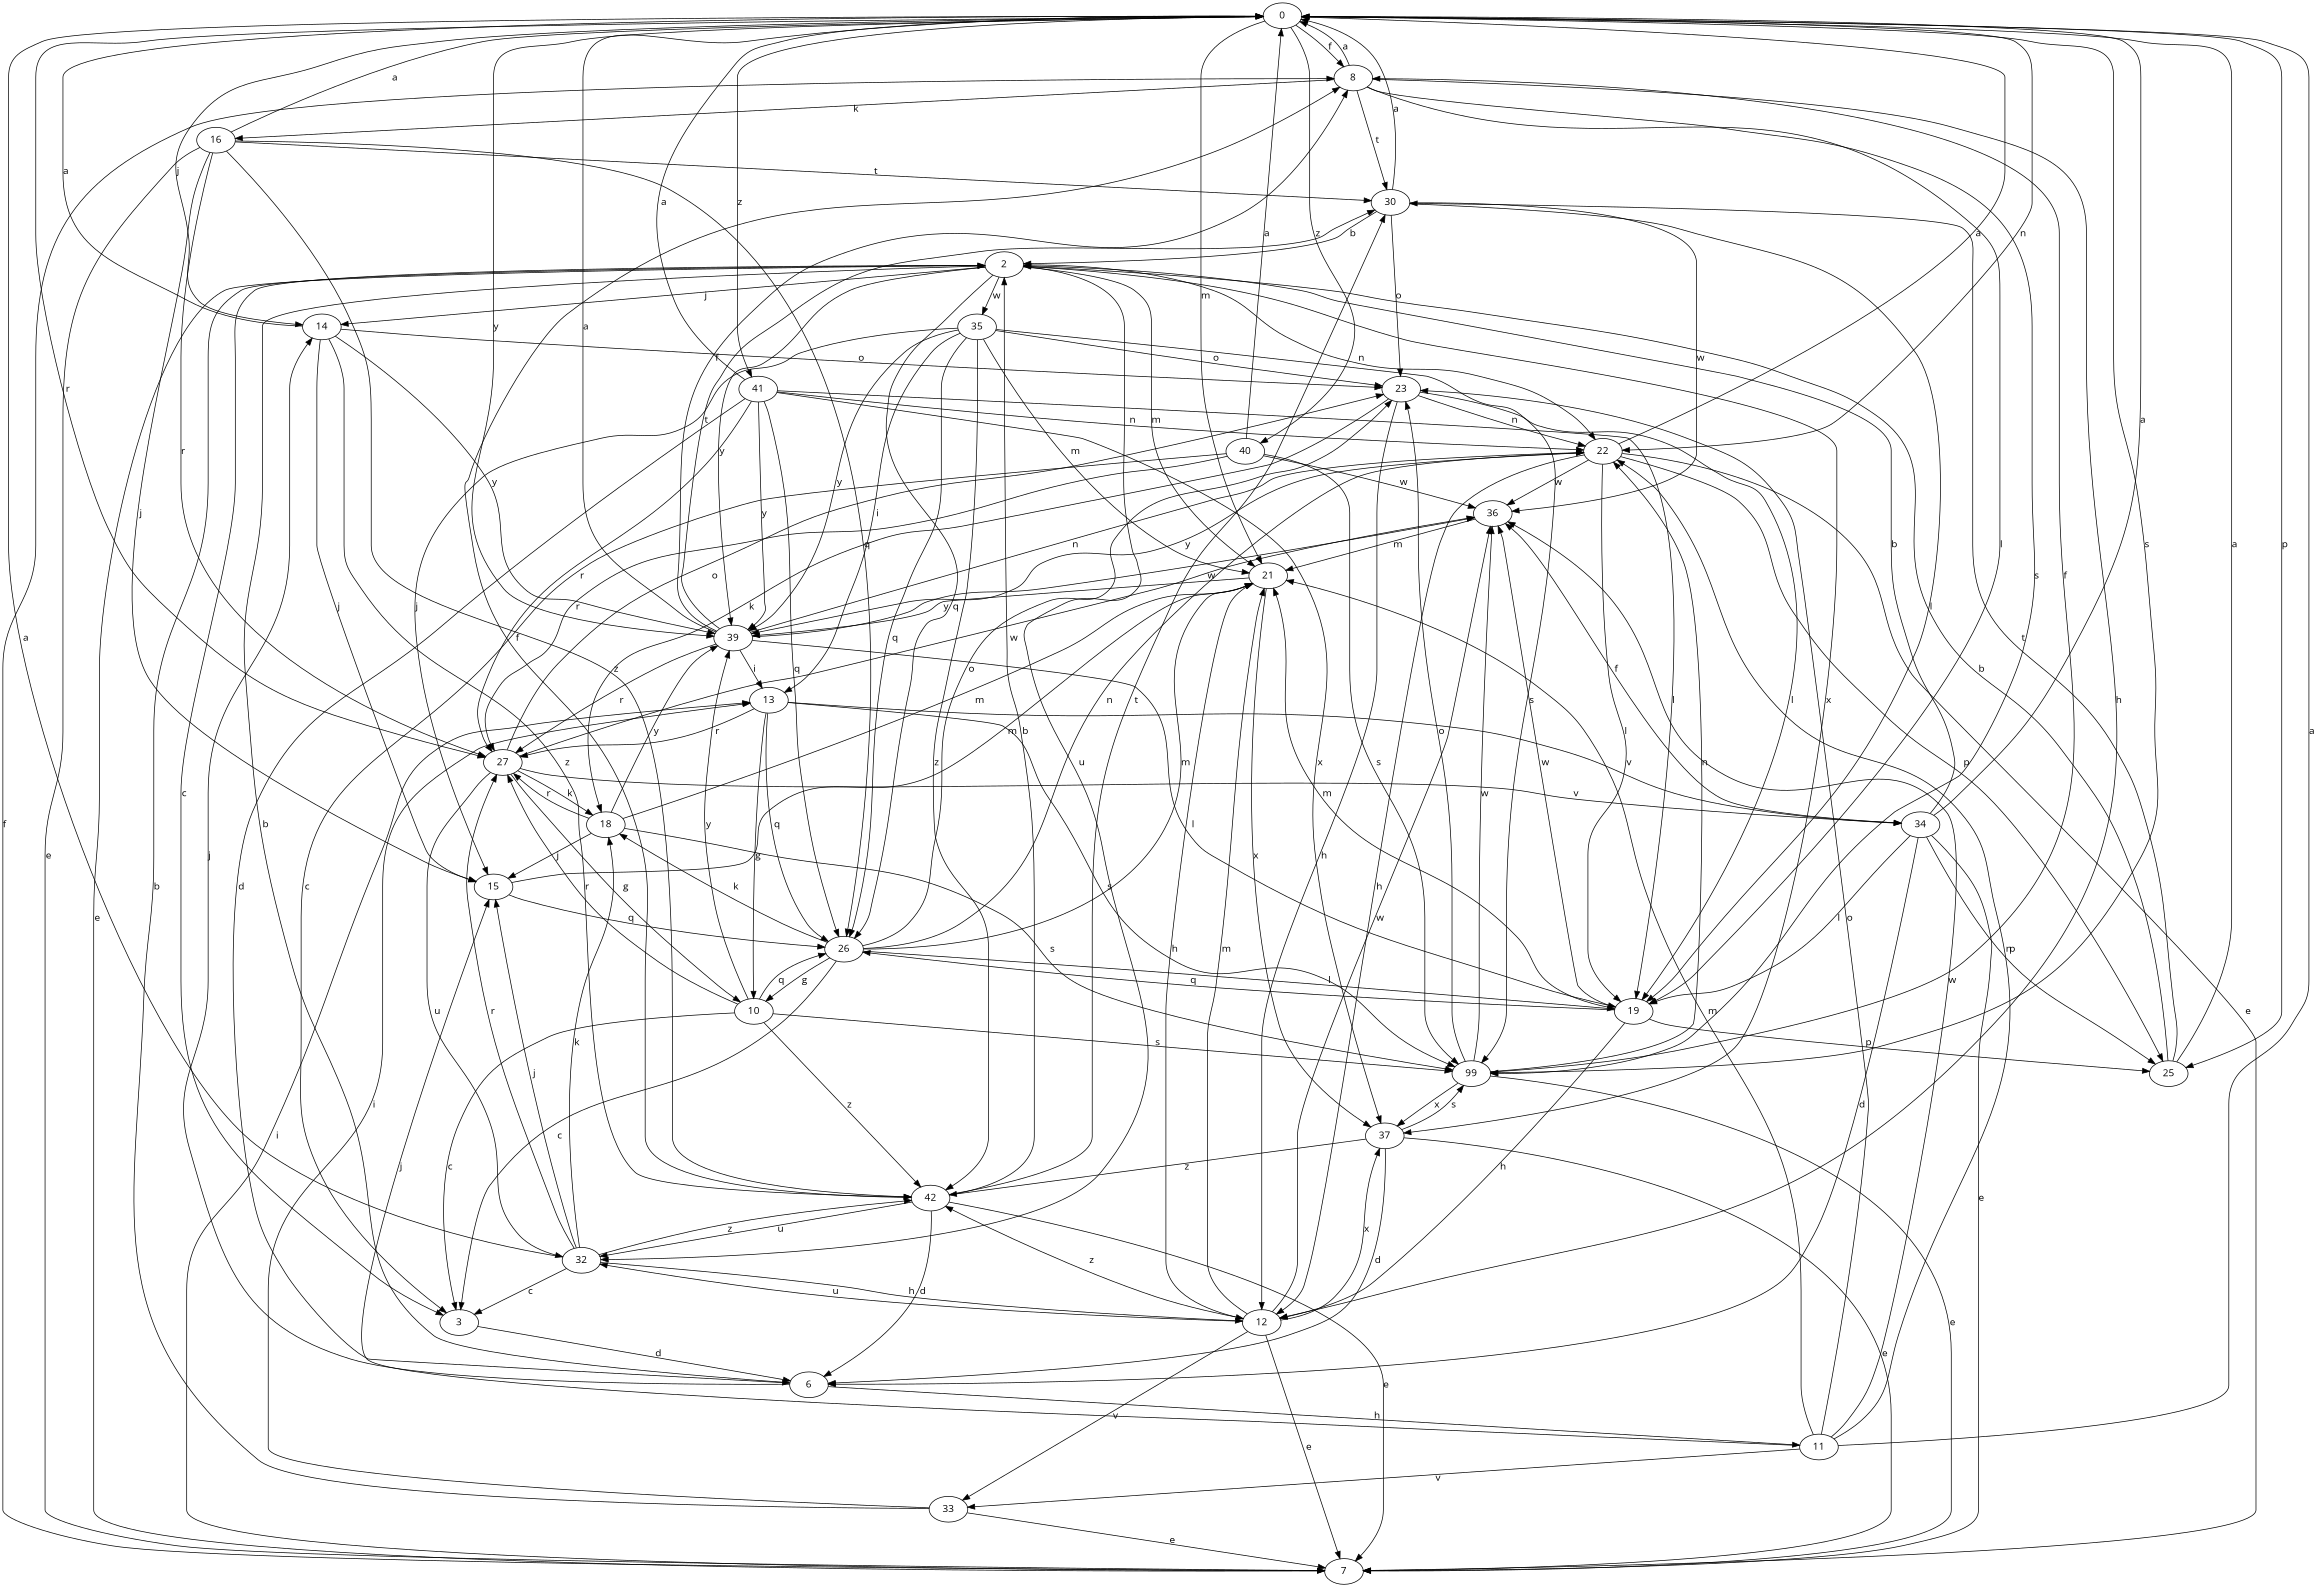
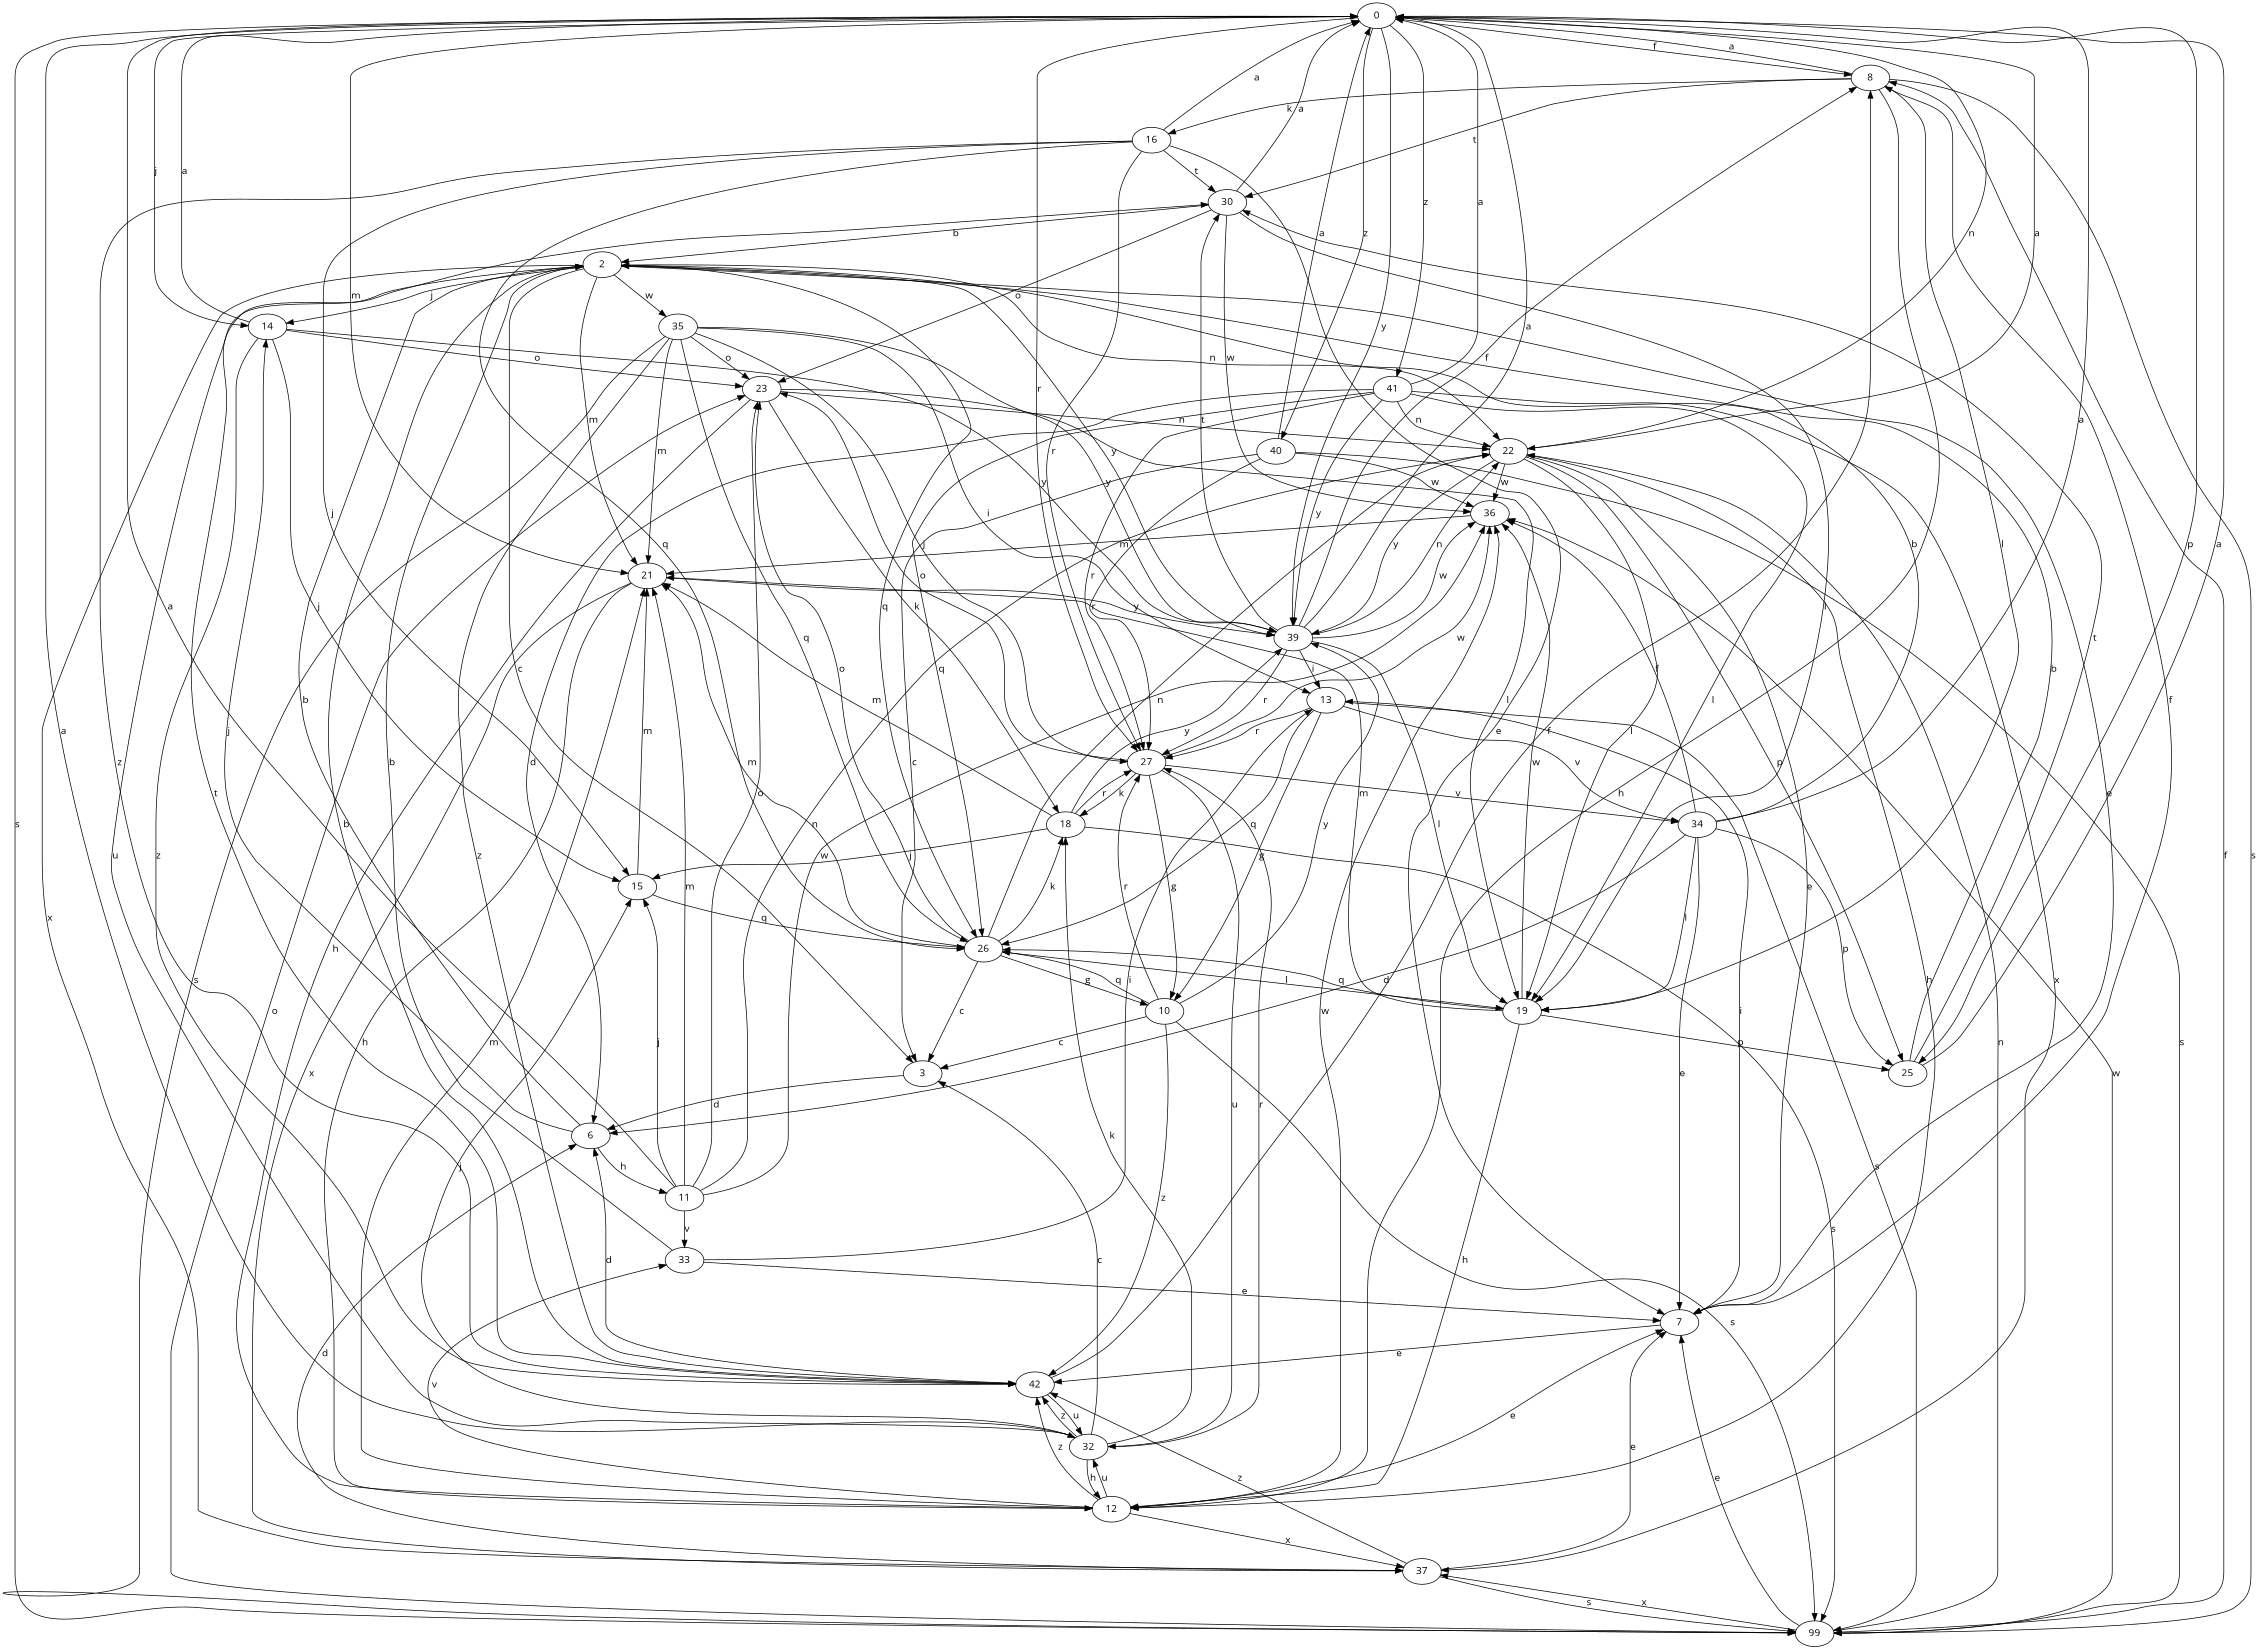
(524, 458) -> (911, 529)
(1269, 1289) -> (1361, 1353)
